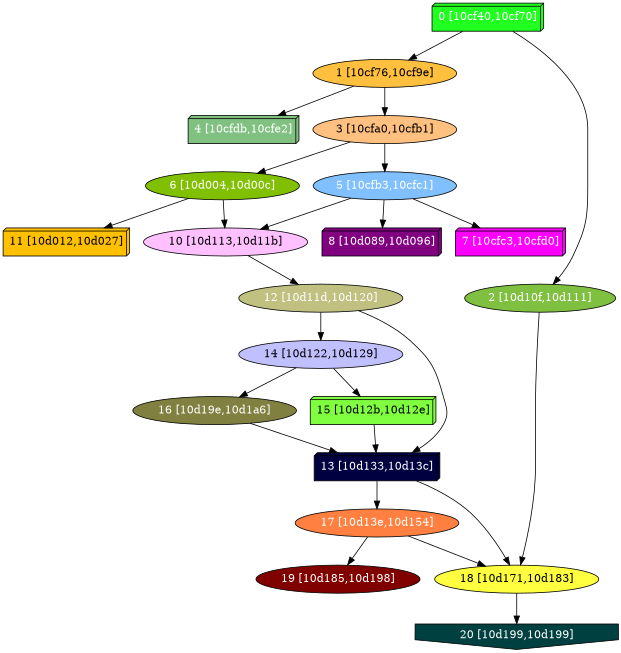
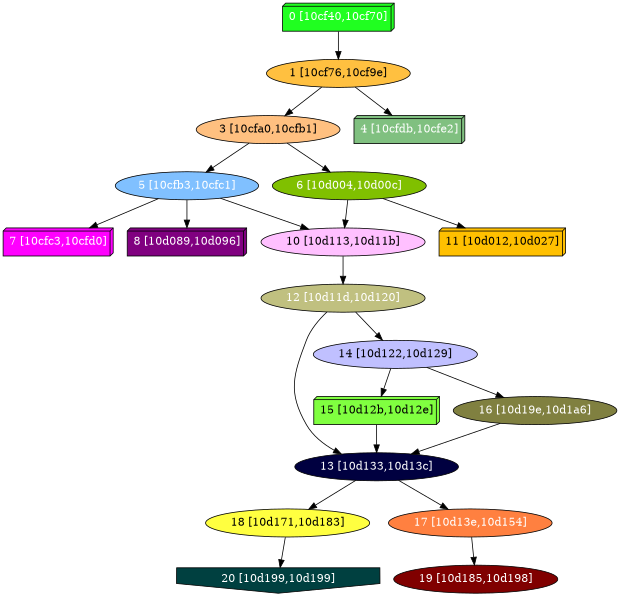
(540, 298) -> none
(377, 467) -> (377, 467)
(443, 550) -> none
